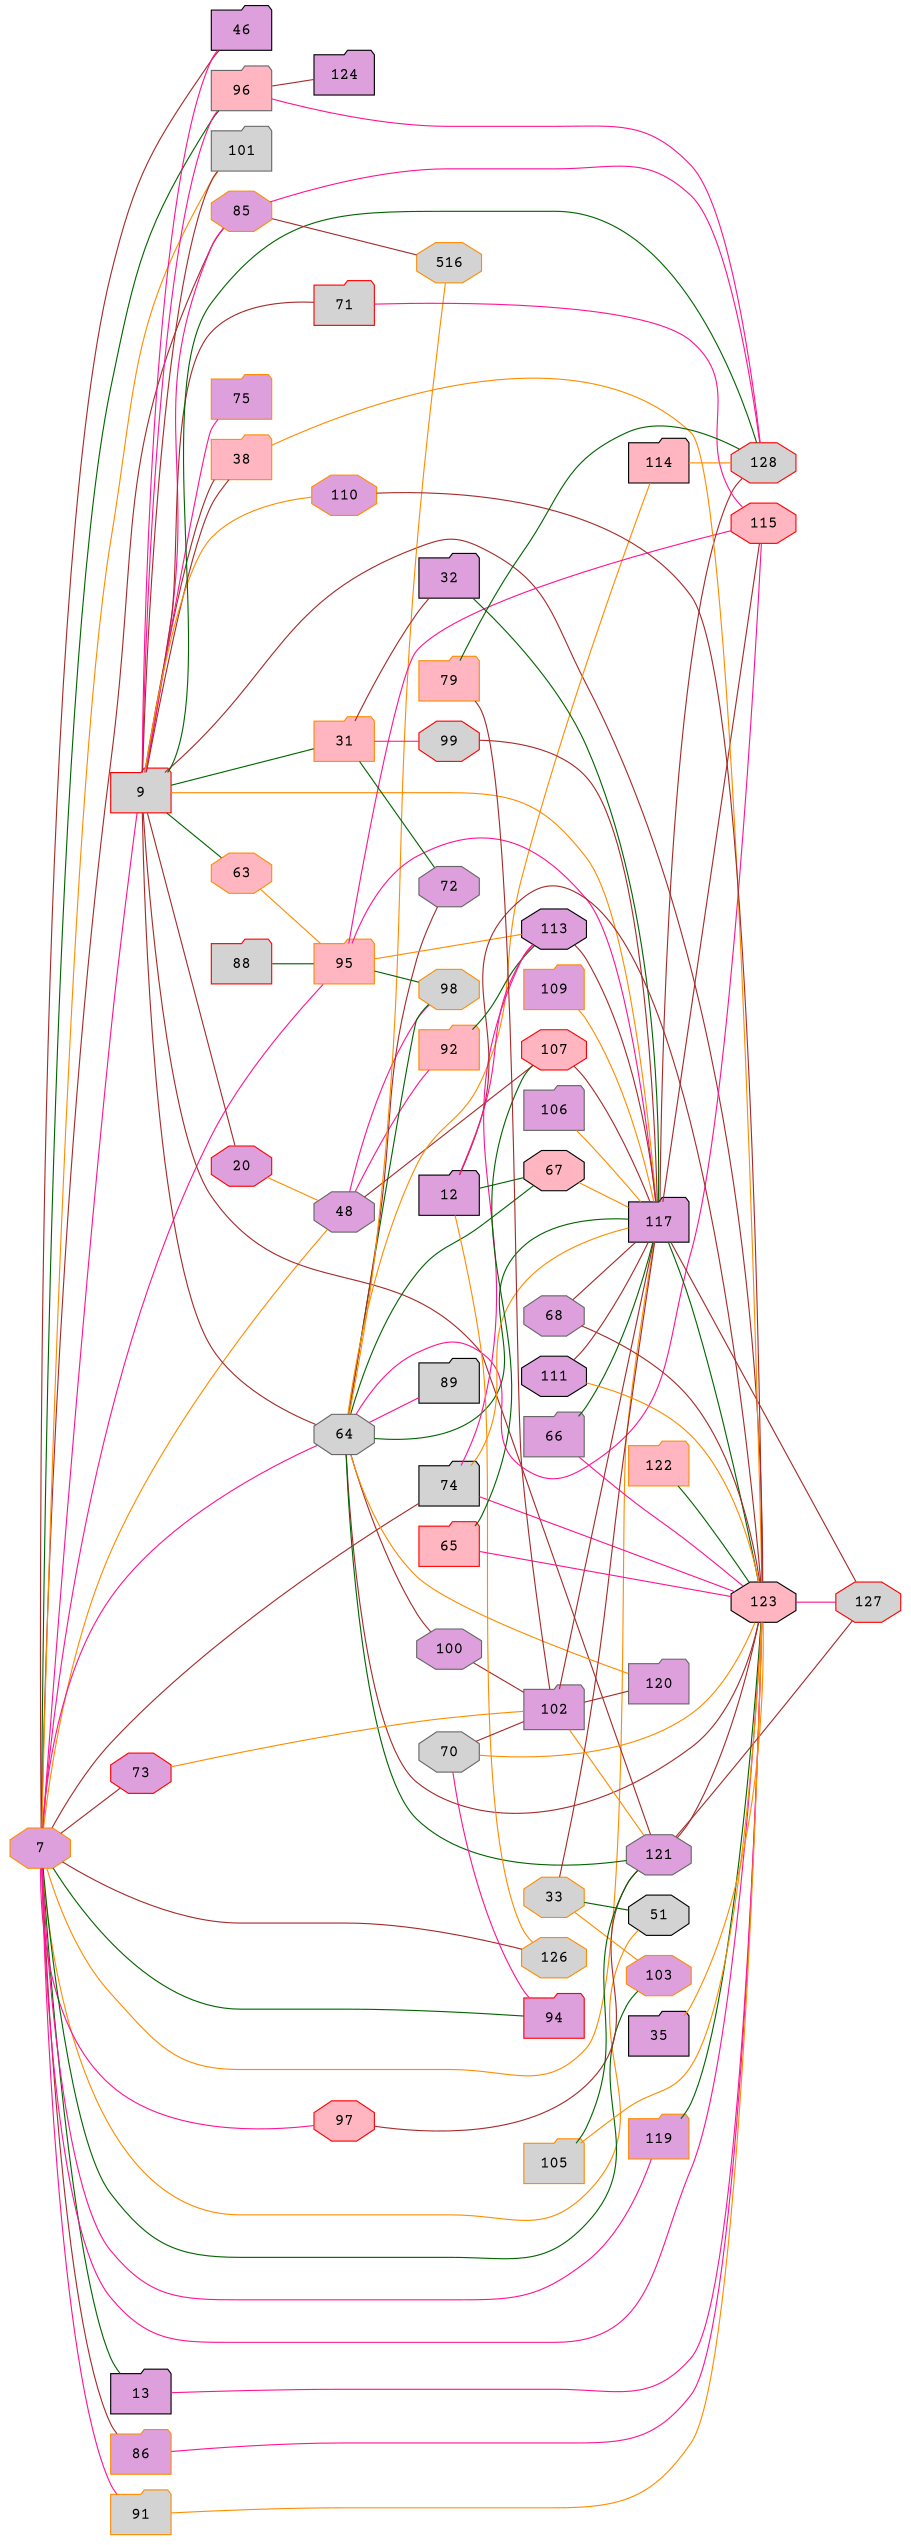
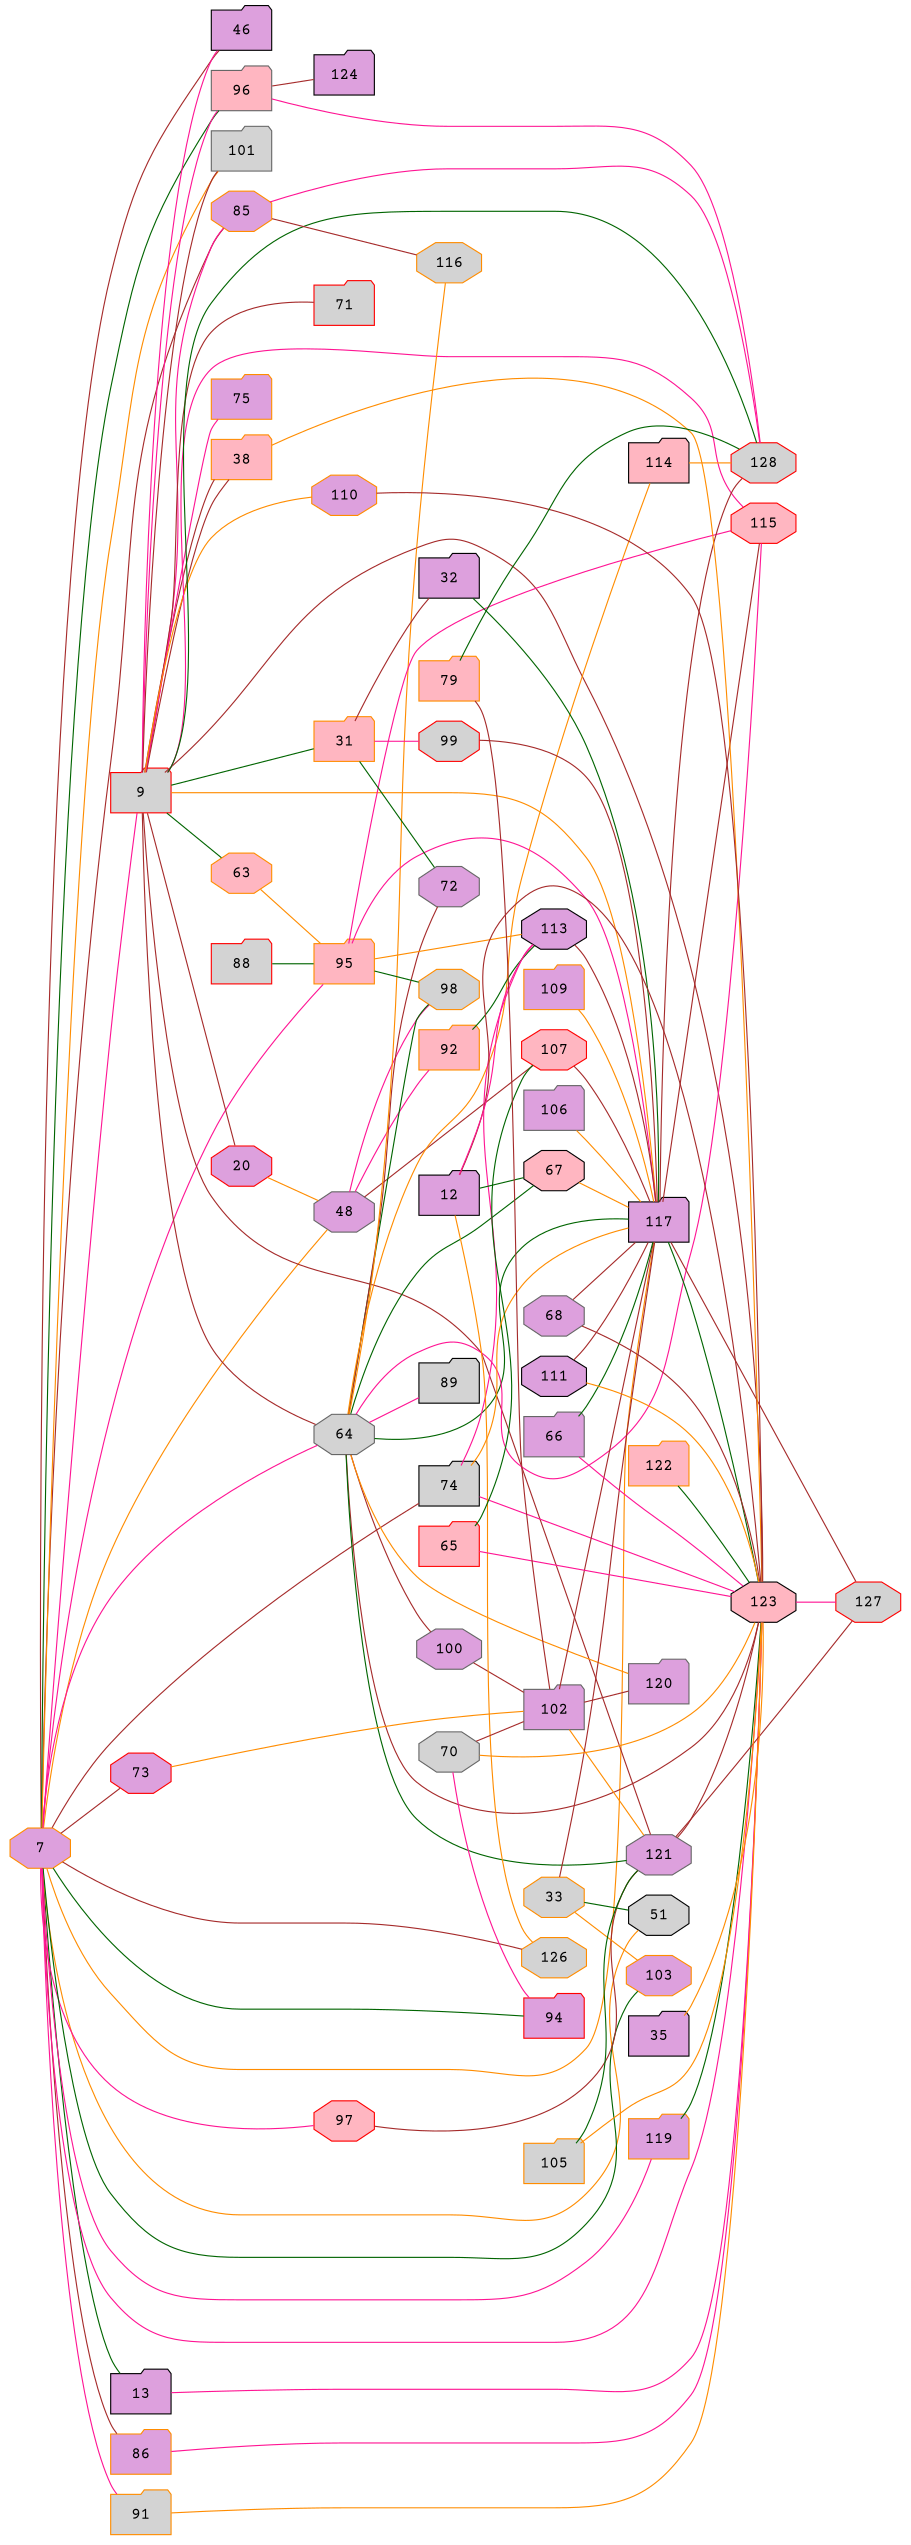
(449, 263) -> (449, 263)
(626, 317) -> (311, 349)
